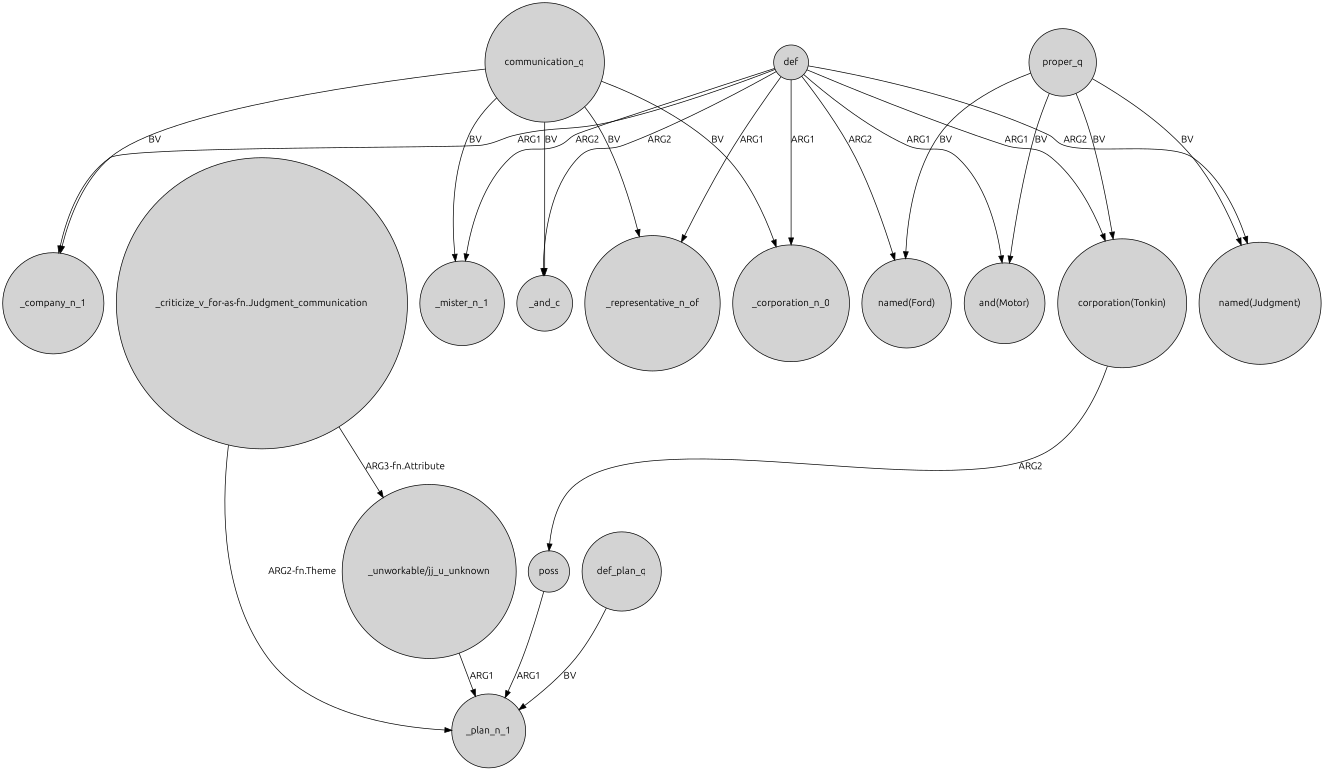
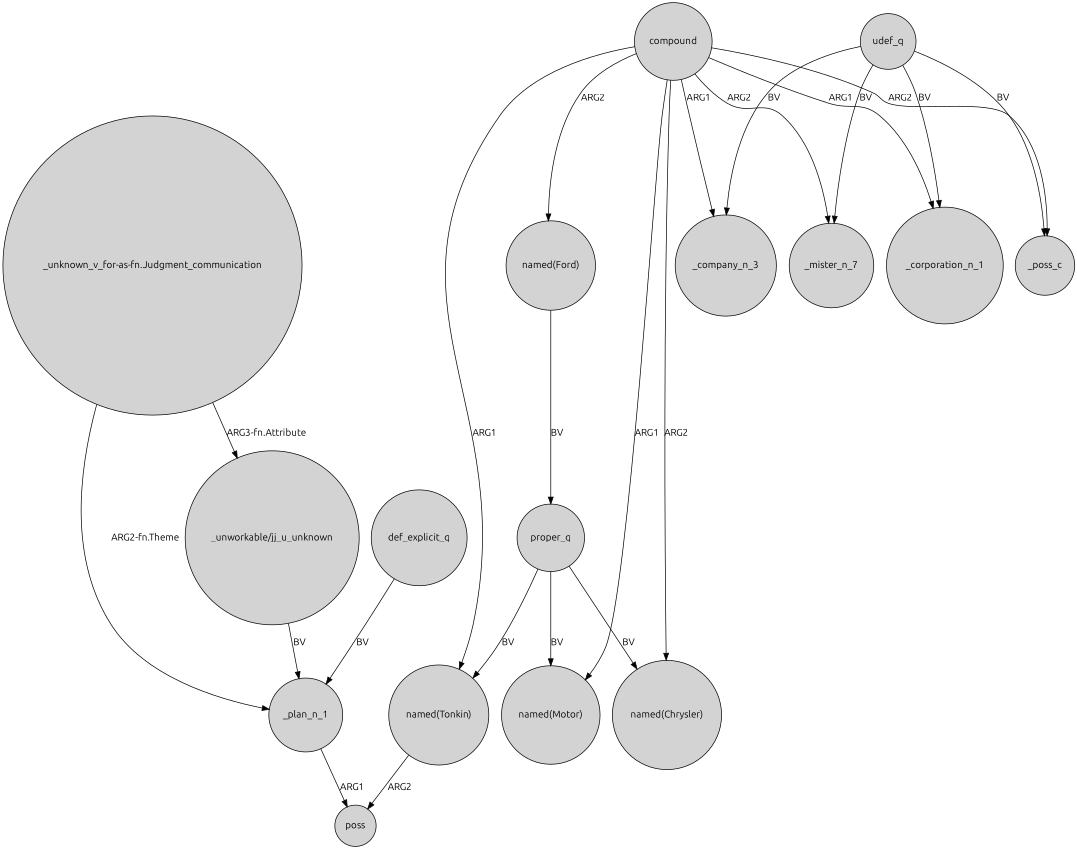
(545, 62) -> (888, 41)
(791, 62) -> (673, 41)
(936, 140) -> (551, 404)
(53, 303) -> (726, 266)
(262, 303) -> (152, 266)
(462, 303) -> (831, 266)
(545, 303) -> (1045, 266)
(652, 303) -> none
(791, 303) -> (945, 266)
(1005, 303) -> (551, 715)
(1122, 303) -> (439, 715)
(1260, 303) -> (667, 715)
(622, 571) -> (419, 538)
(528, 642) -> (333, 775)
(482, 676) -> (300, 643)
